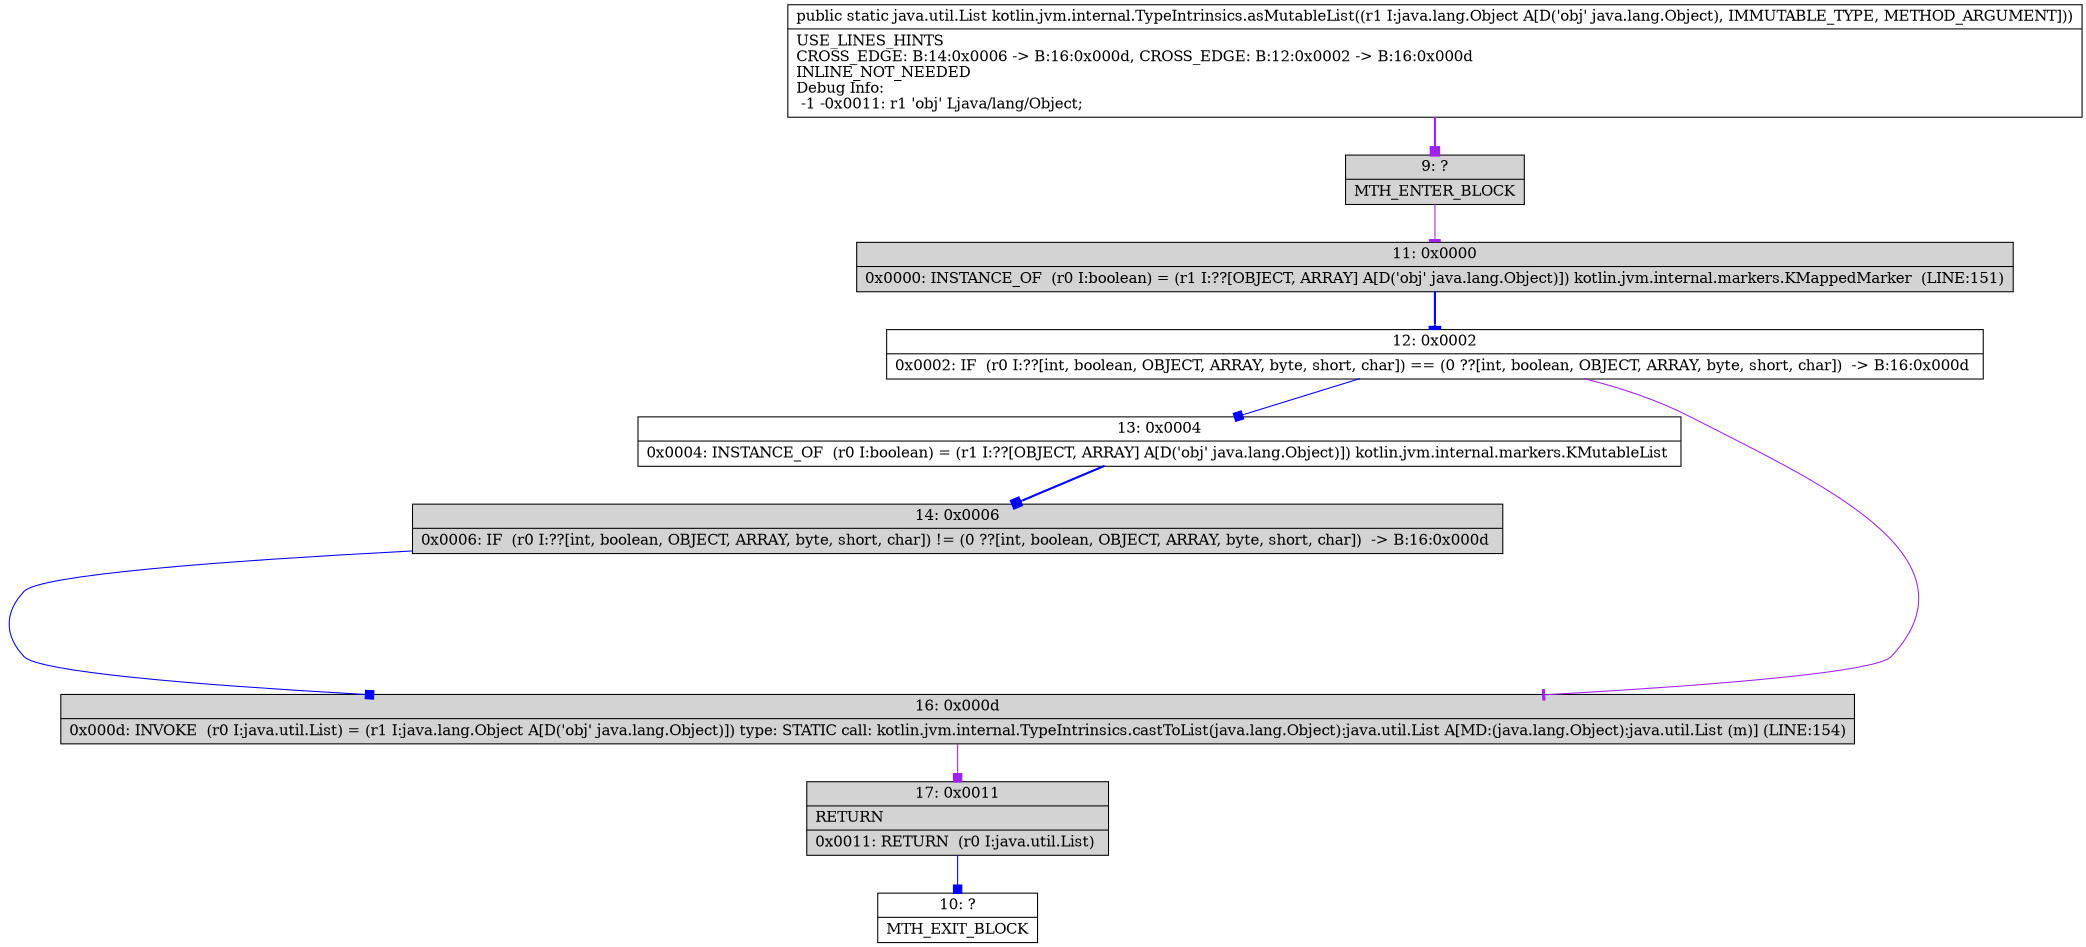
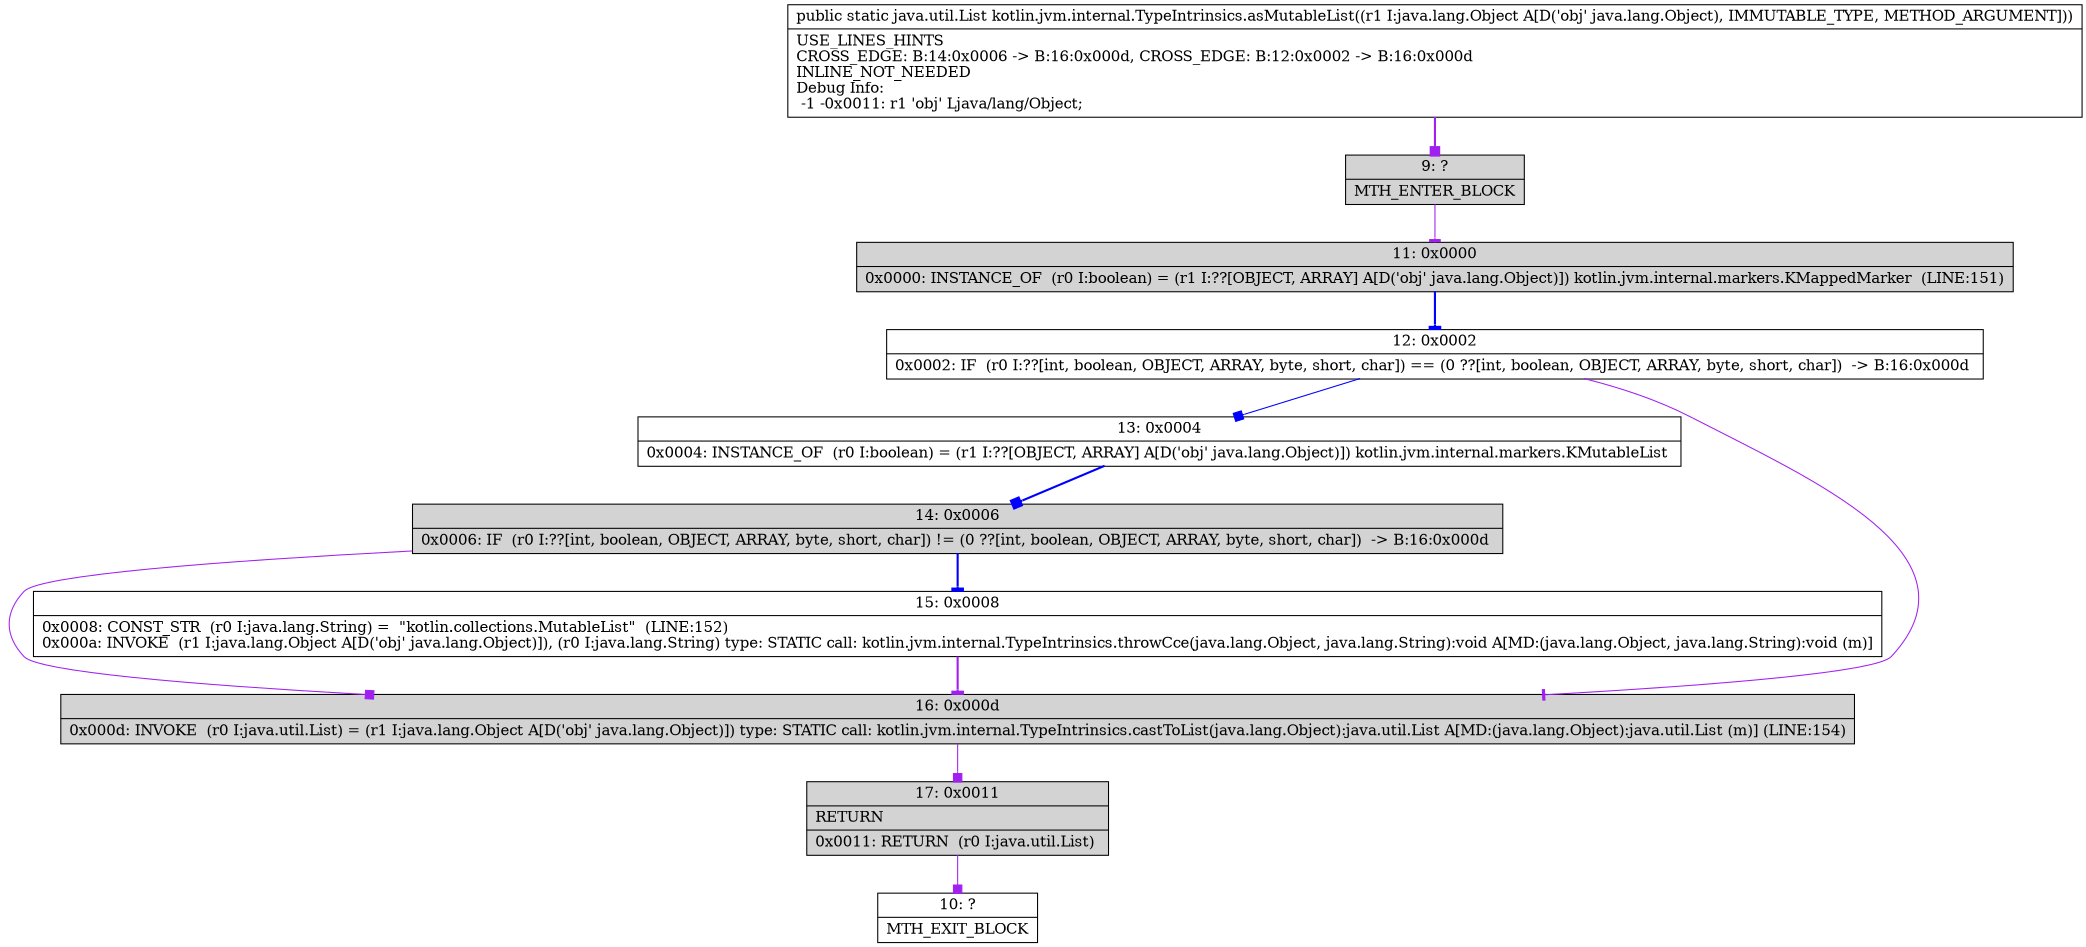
(17, 601) -> (17, 601)
none -> (958, 624)
(958, 869) -> (958, 869)
